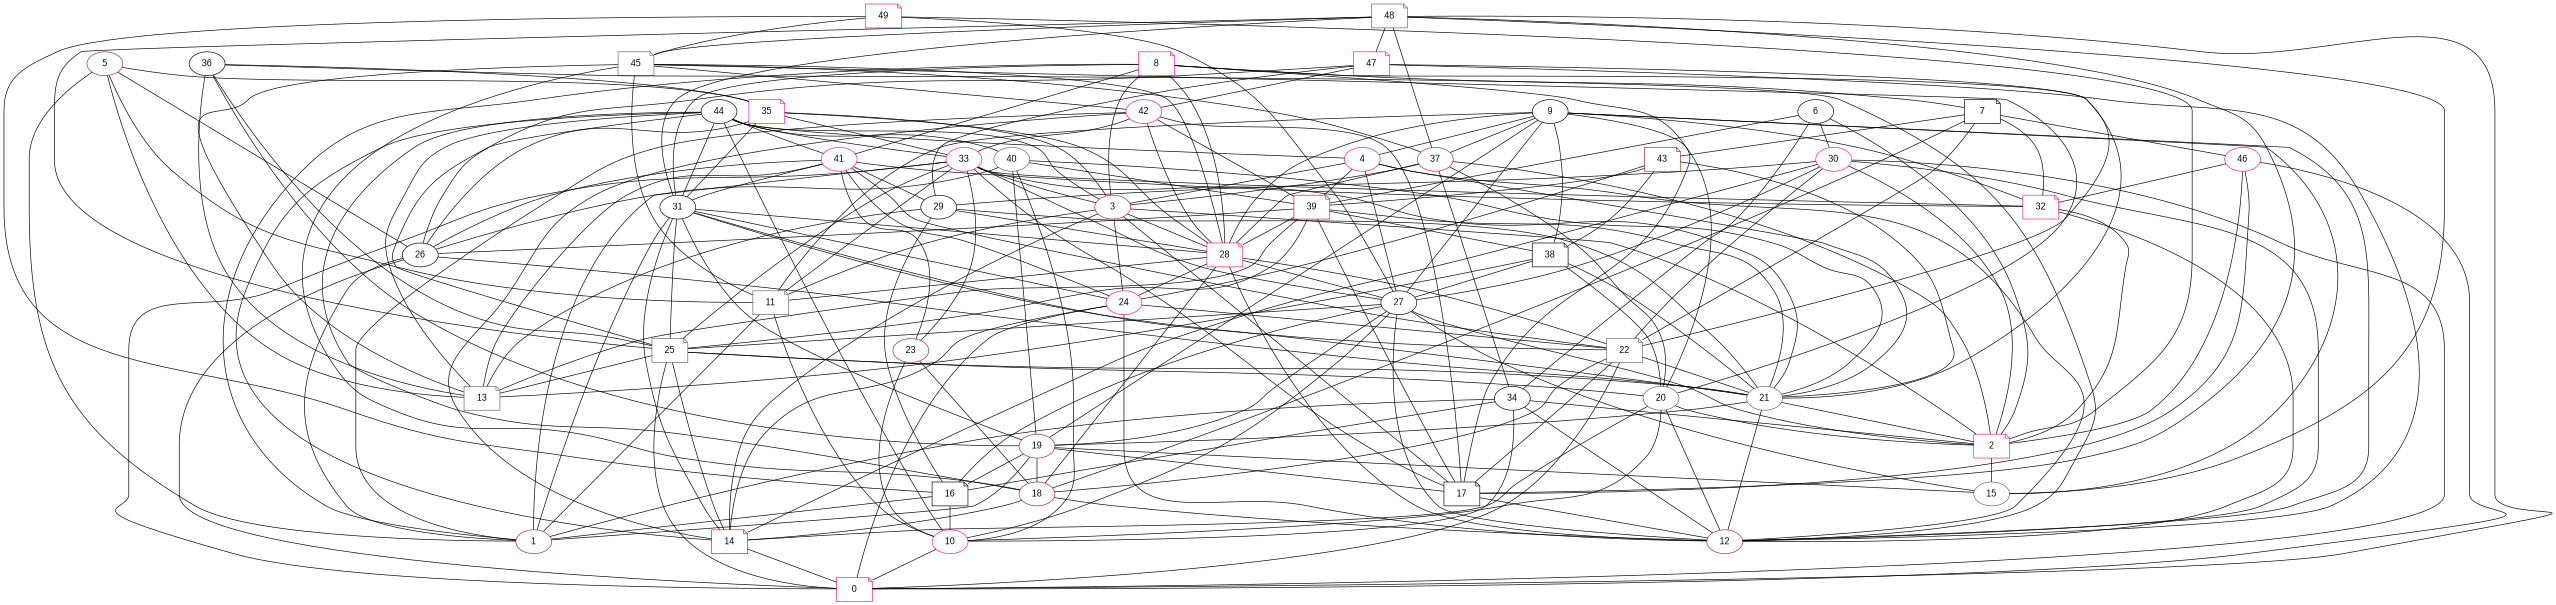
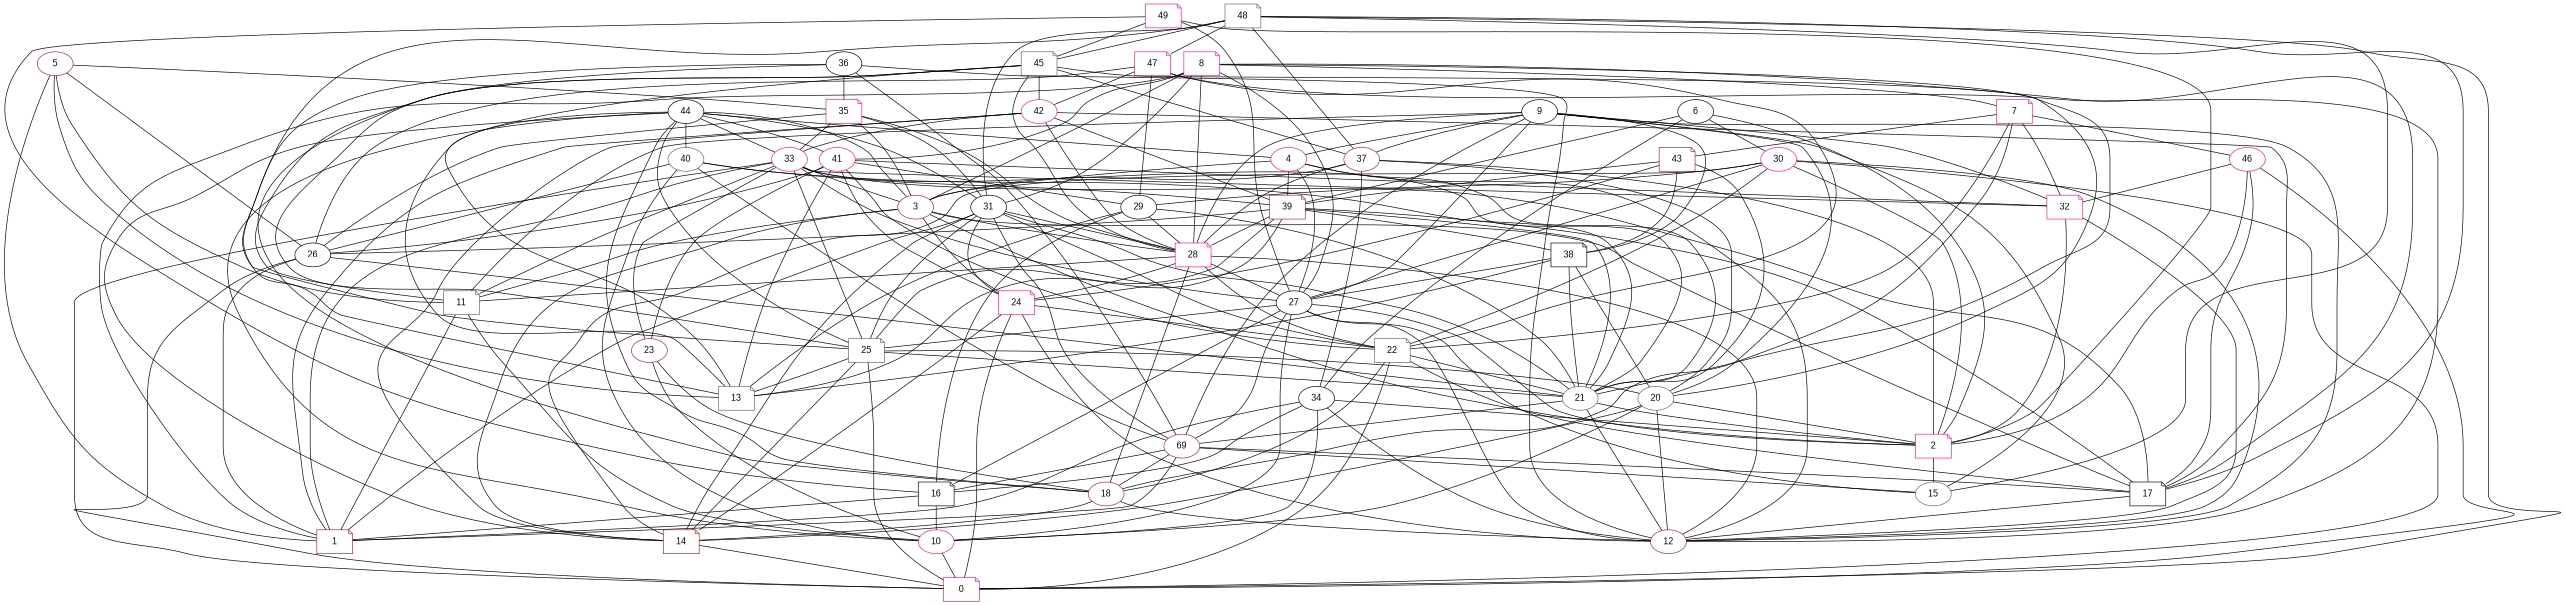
(1982, 112) -> (2014, 112)
none -> (1321, 163)
(757, 181) -> none
(1124, 303) -> (1017, 303)
(1037, 446) -> (1182, 446)
(534, 542) -> (335, 542)
